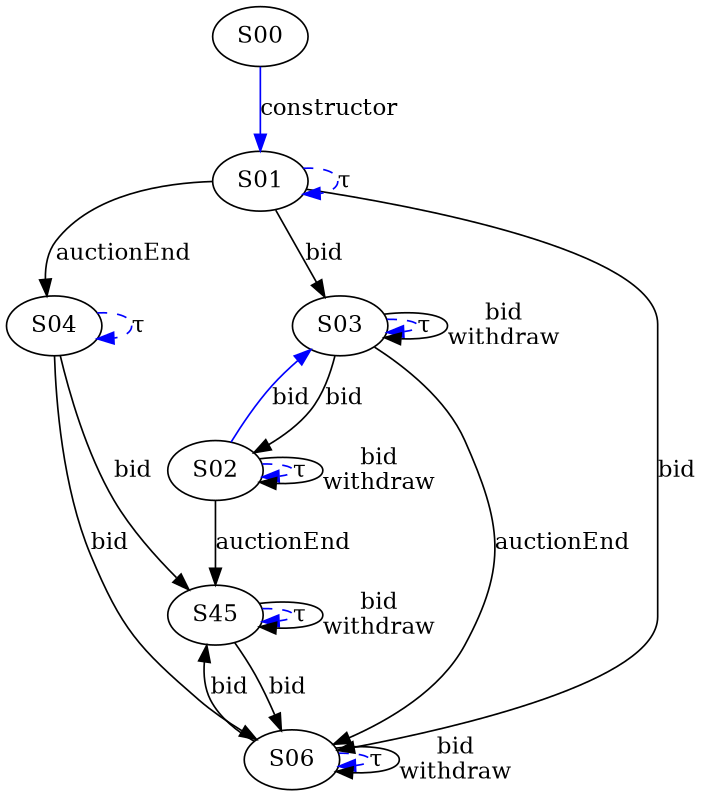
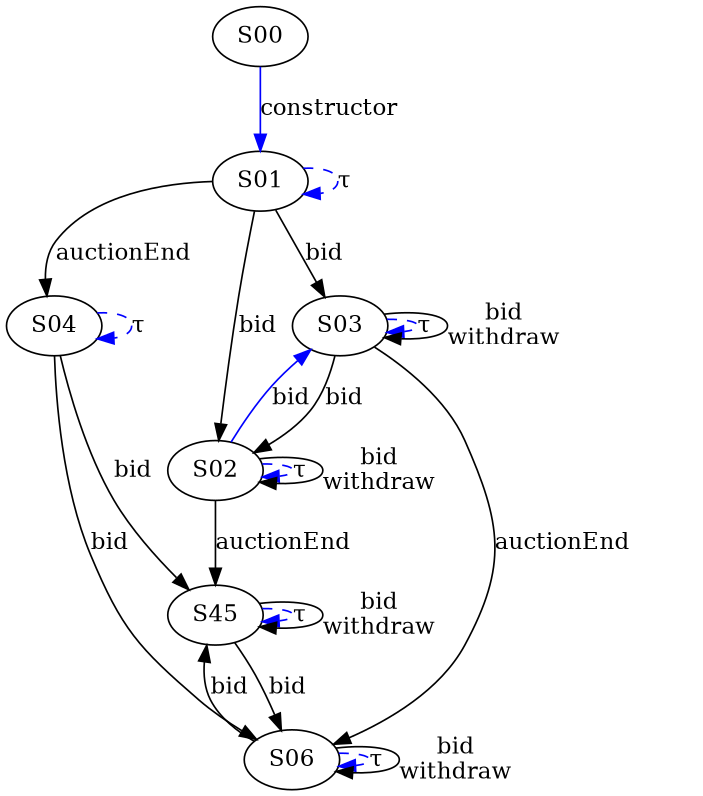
(658, 447) -> (235, 317)
